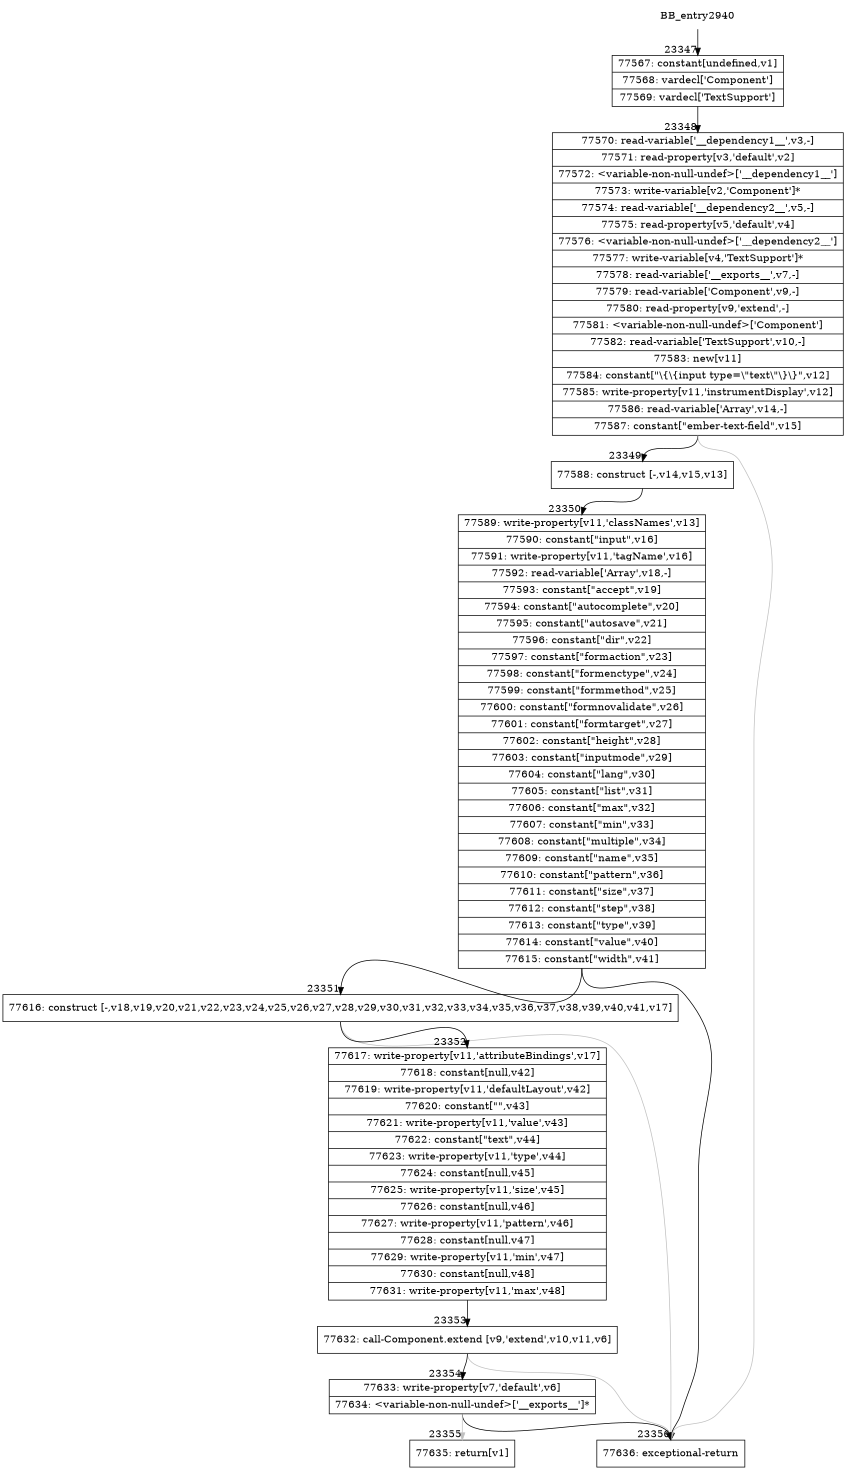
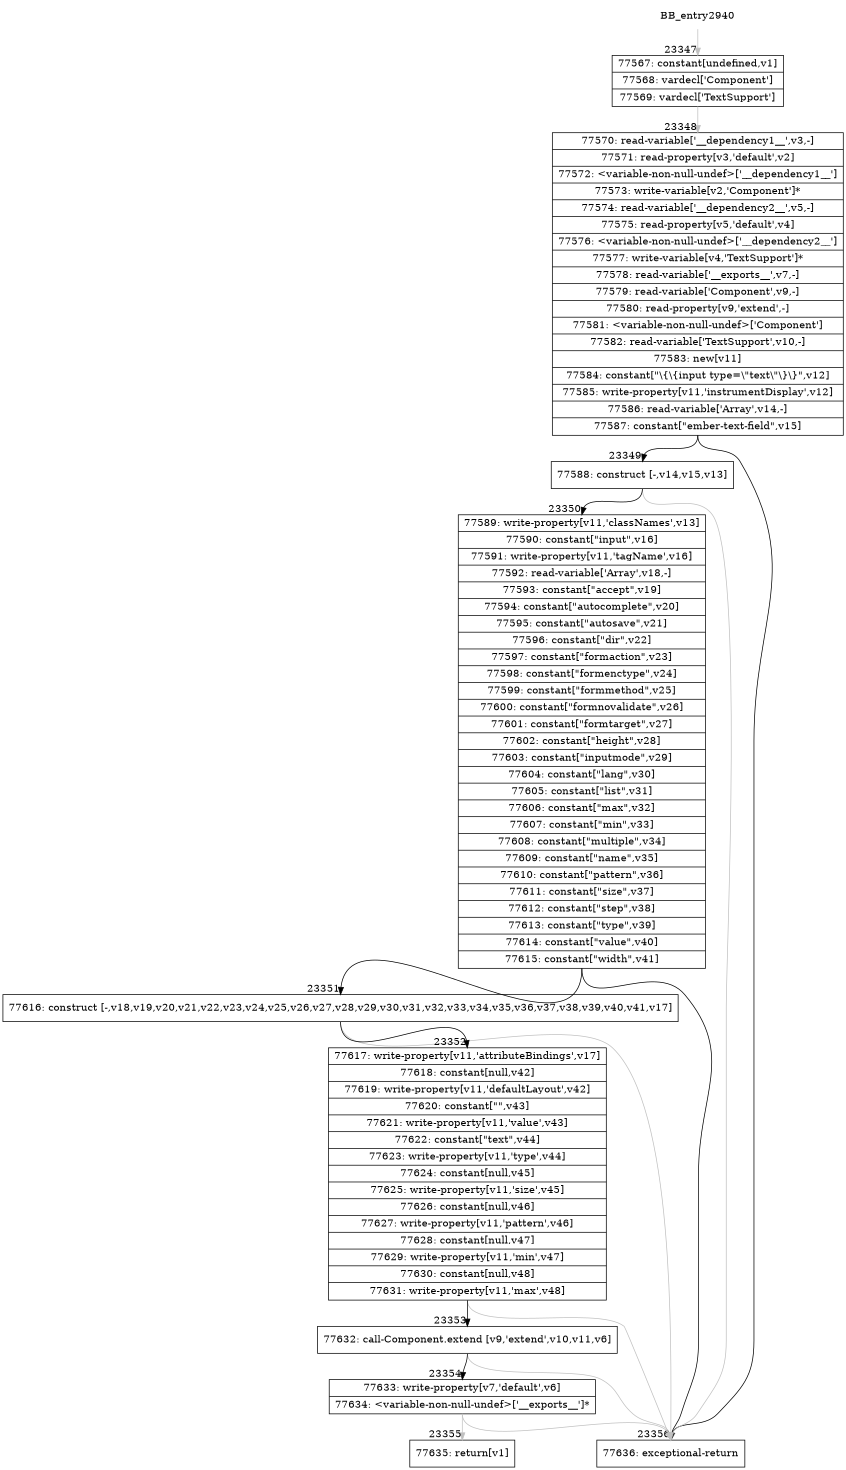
(698, 39) -> (698, 39)
(698, 116) -> (698, 116)
(754, 938) -> (754, 938)
none -> (728, 941)
none -> (601, 1319)
(563, 1427) -> (563, 1427)
